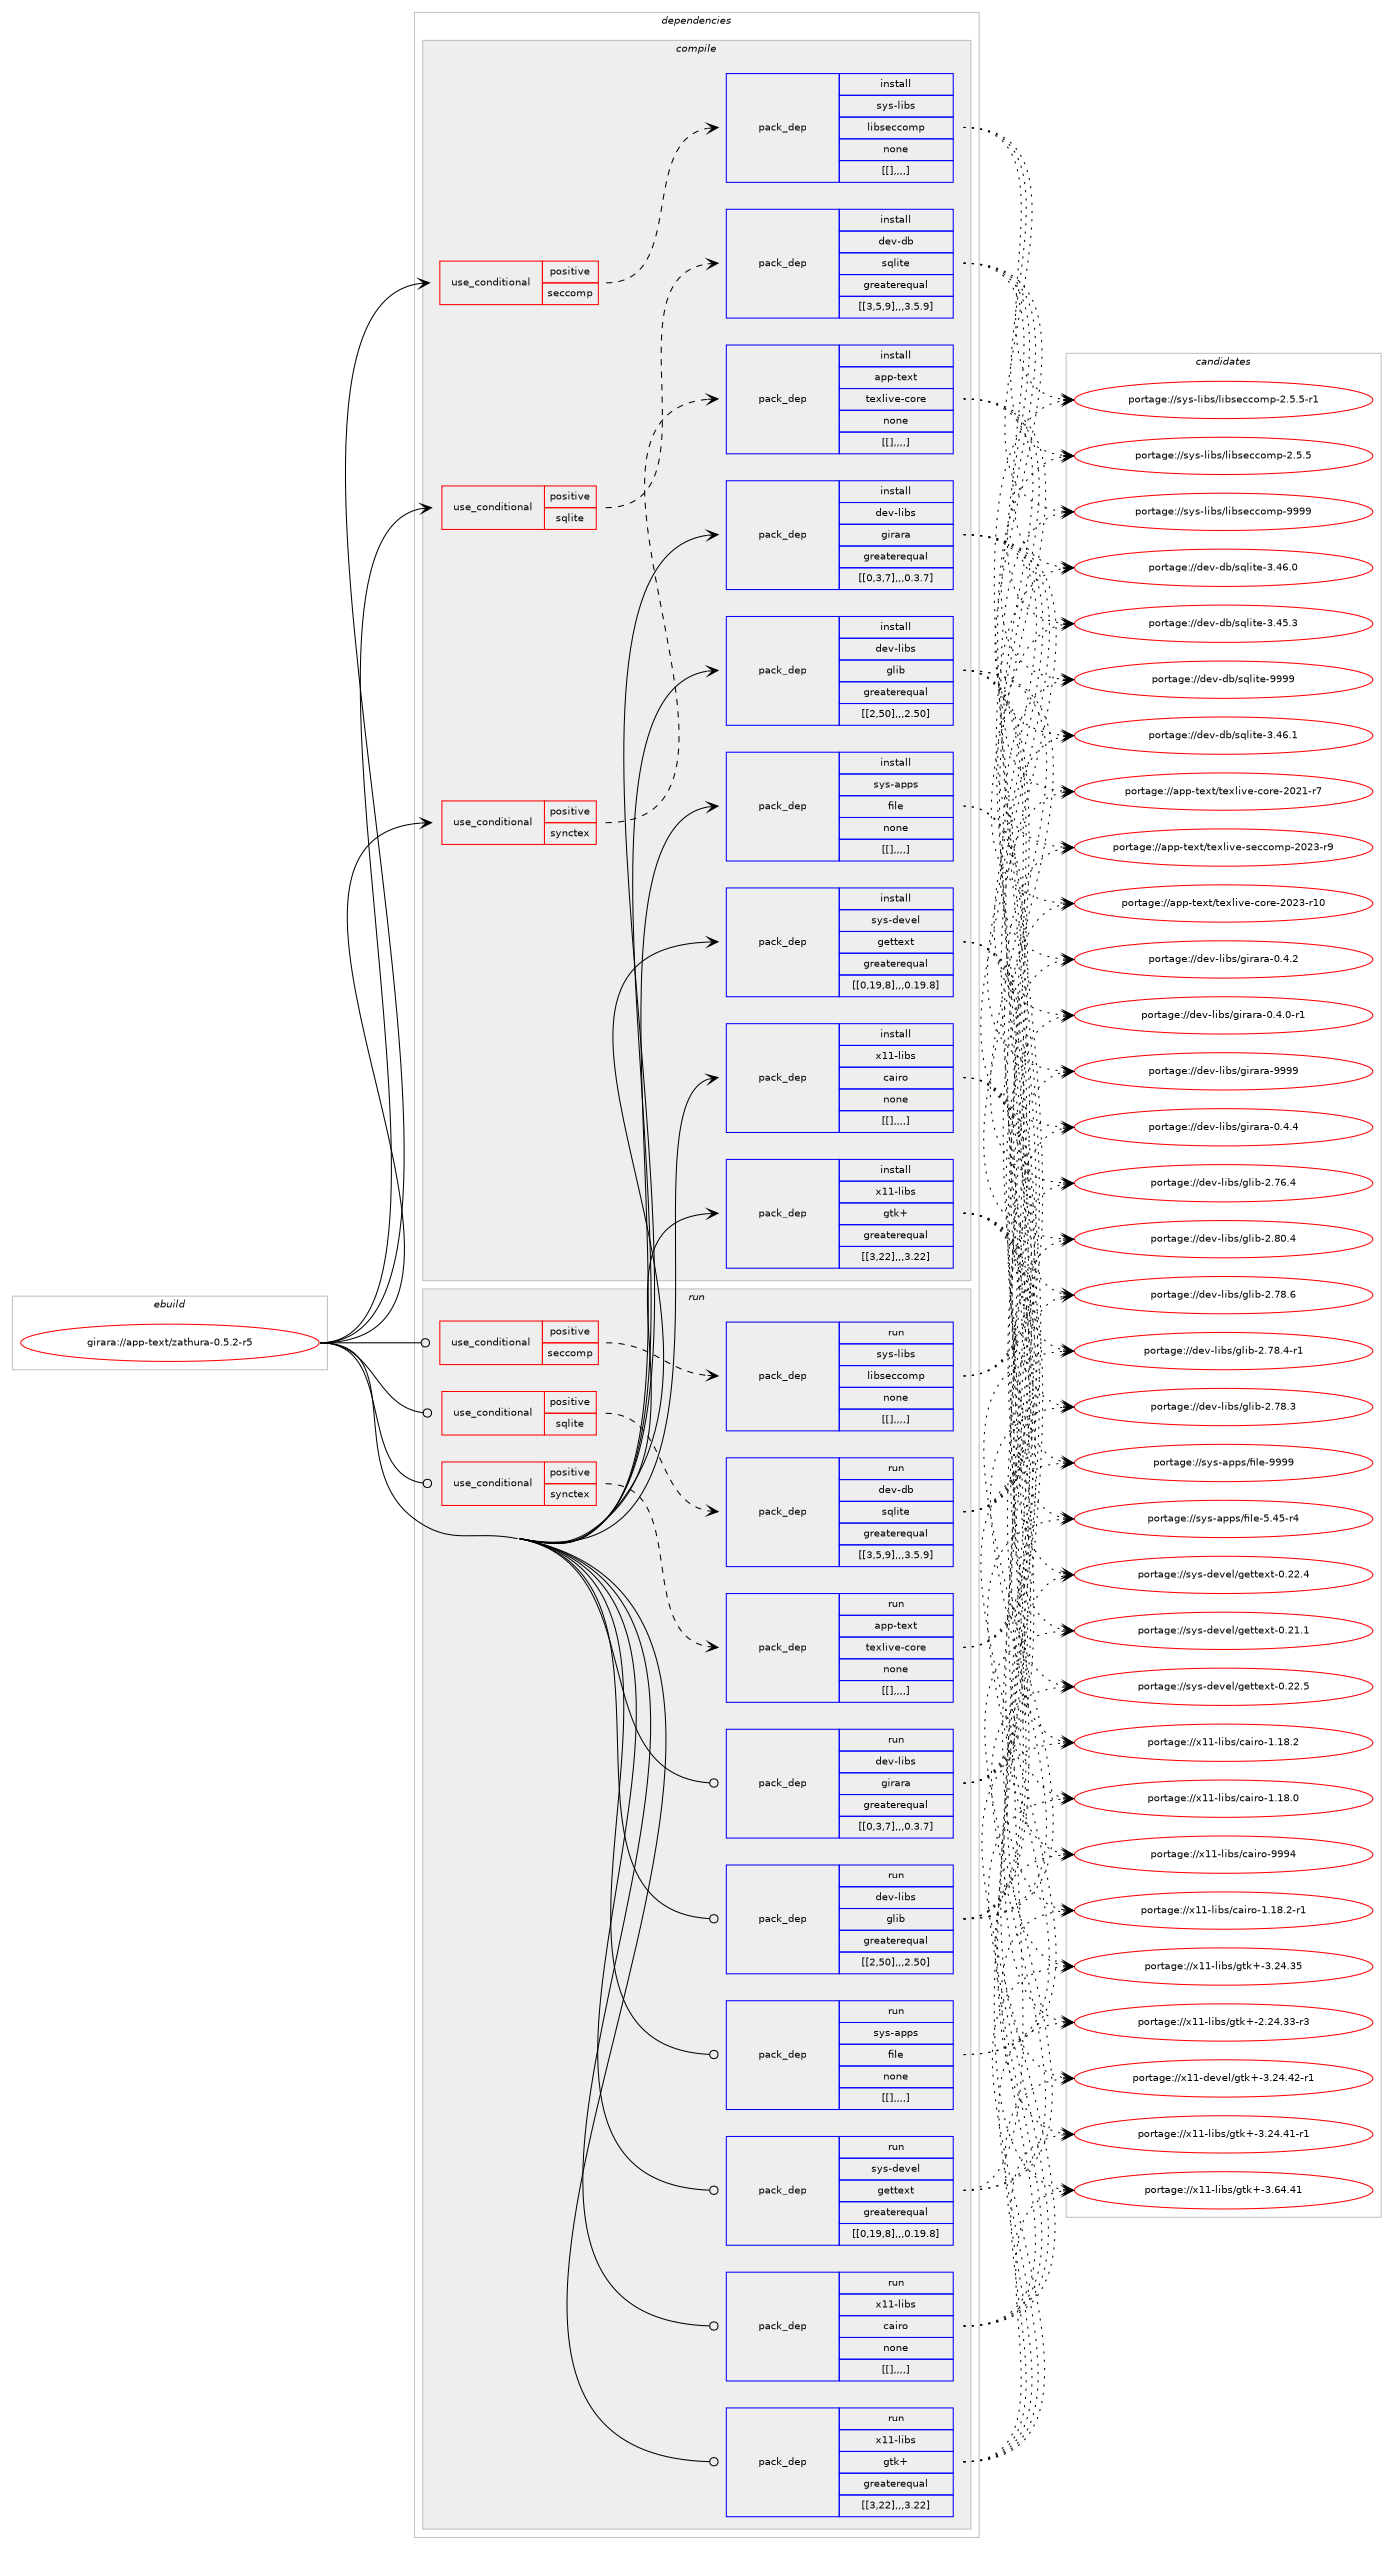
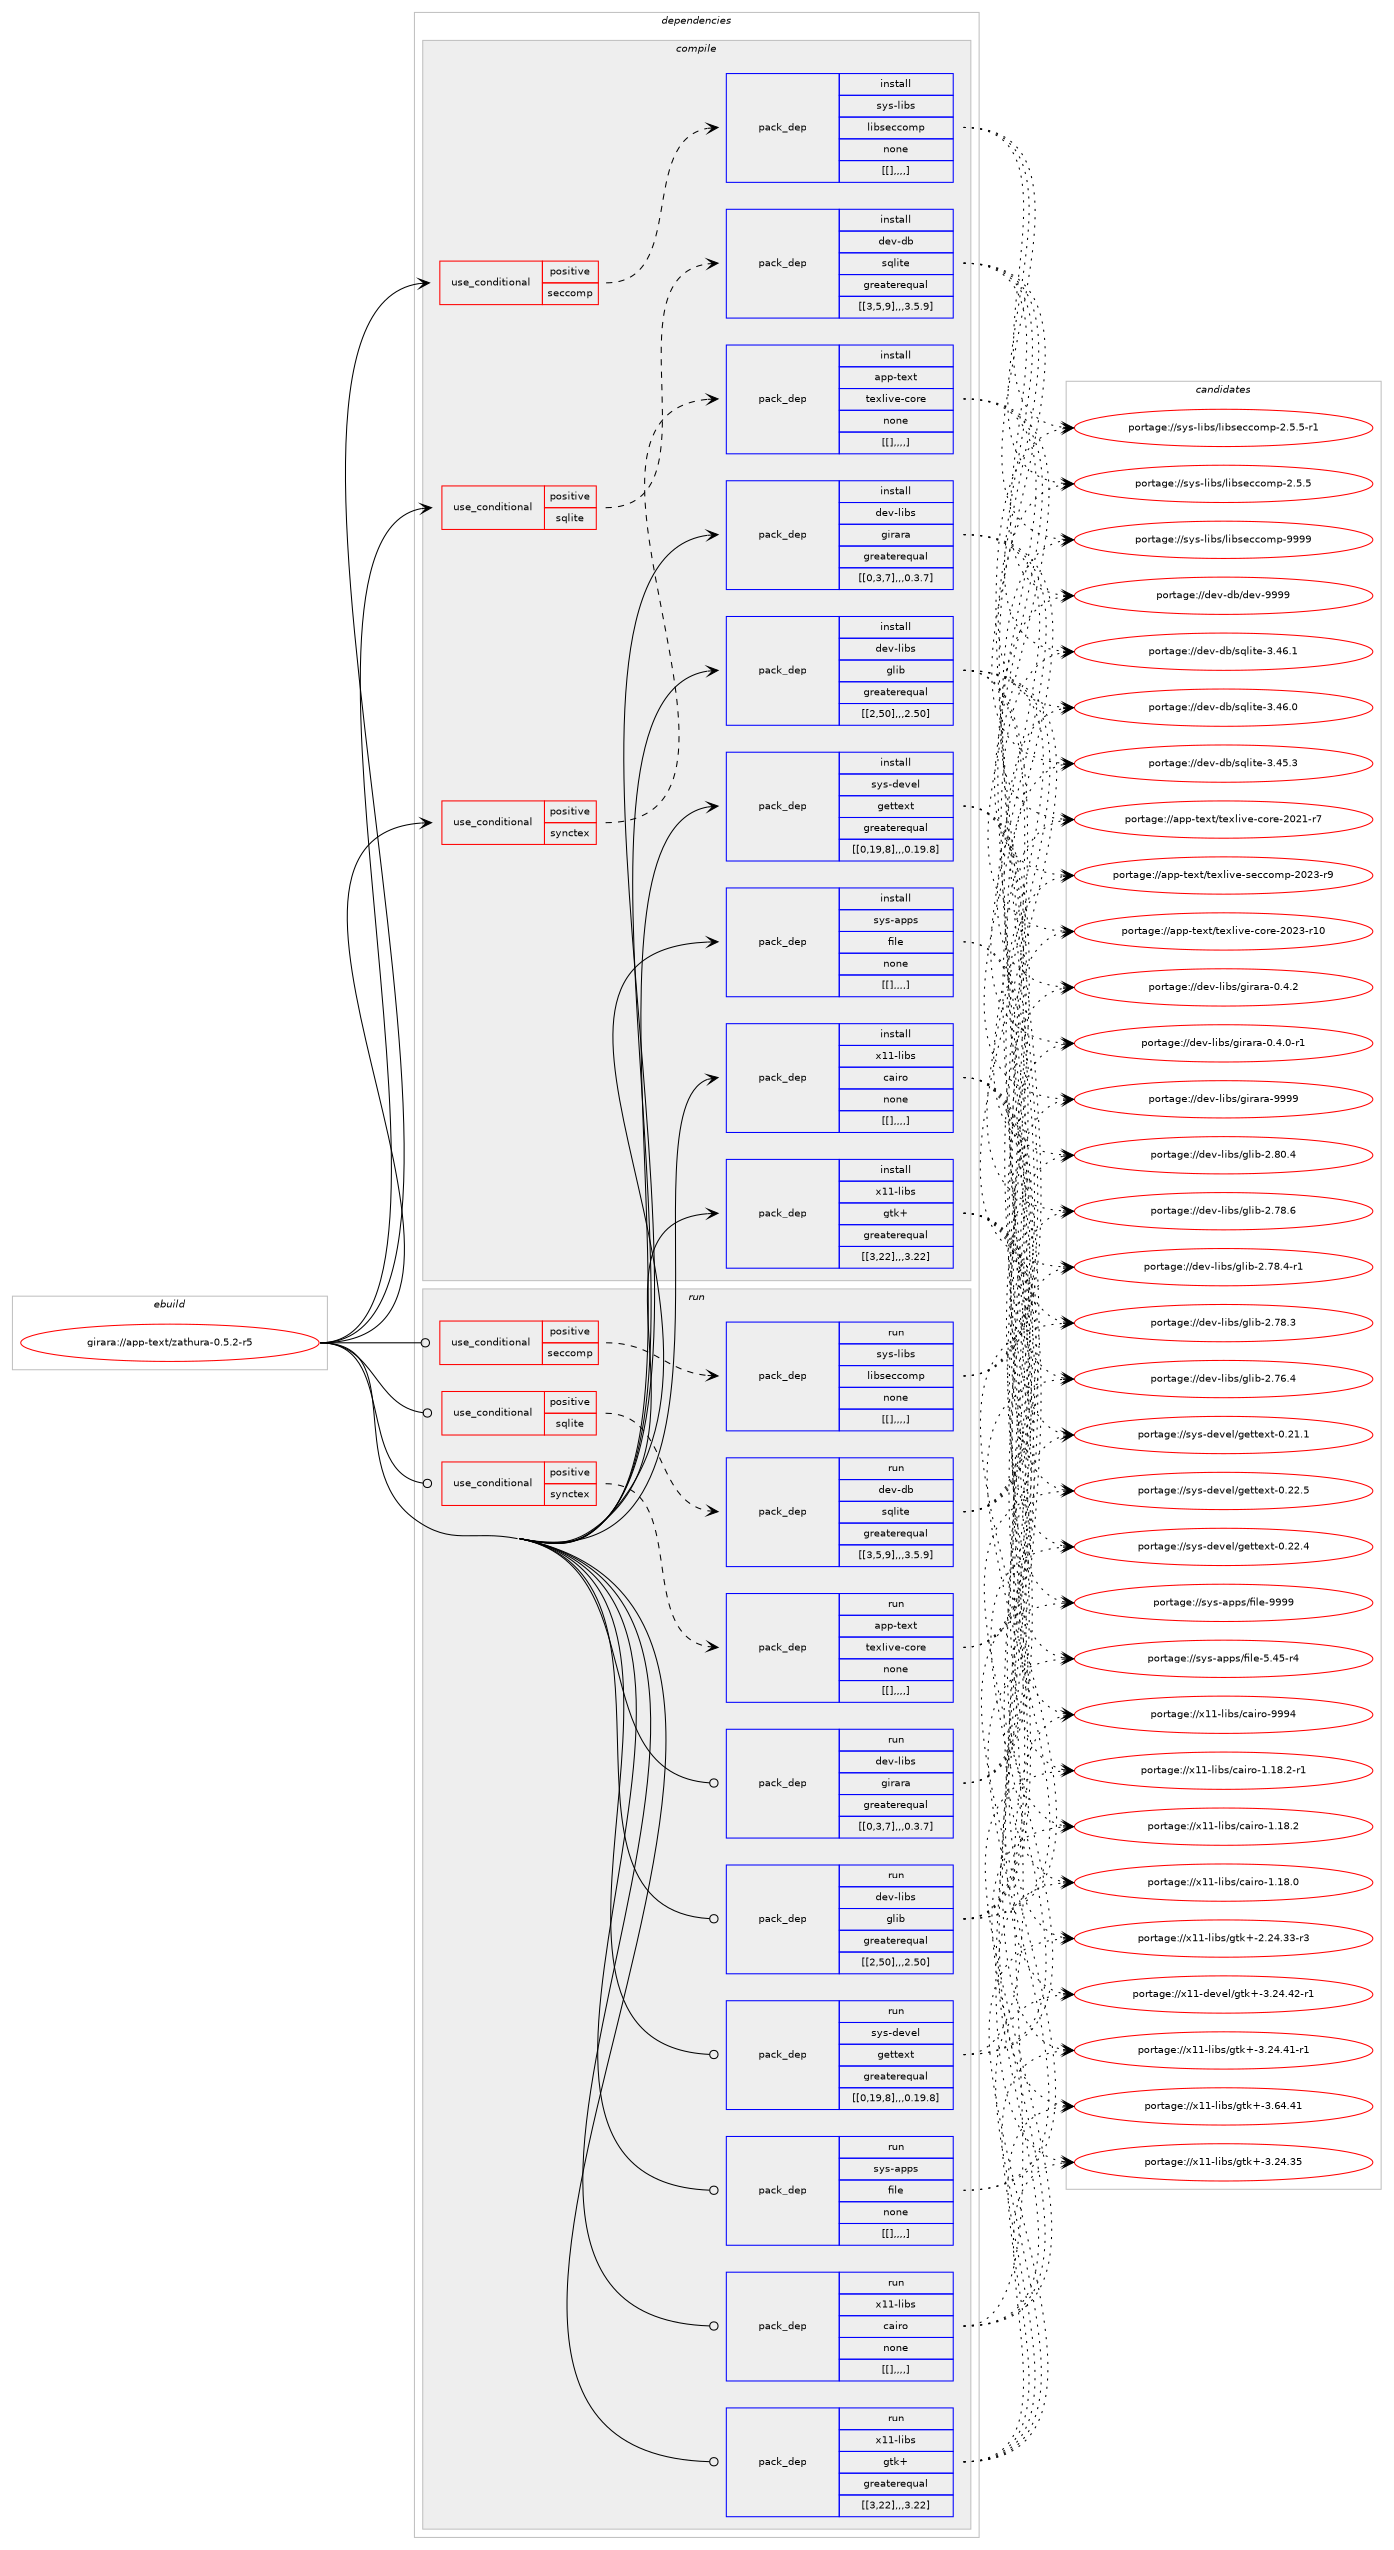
(1224, 680) -> (1224, 596)
(1224, 1127) -> none
